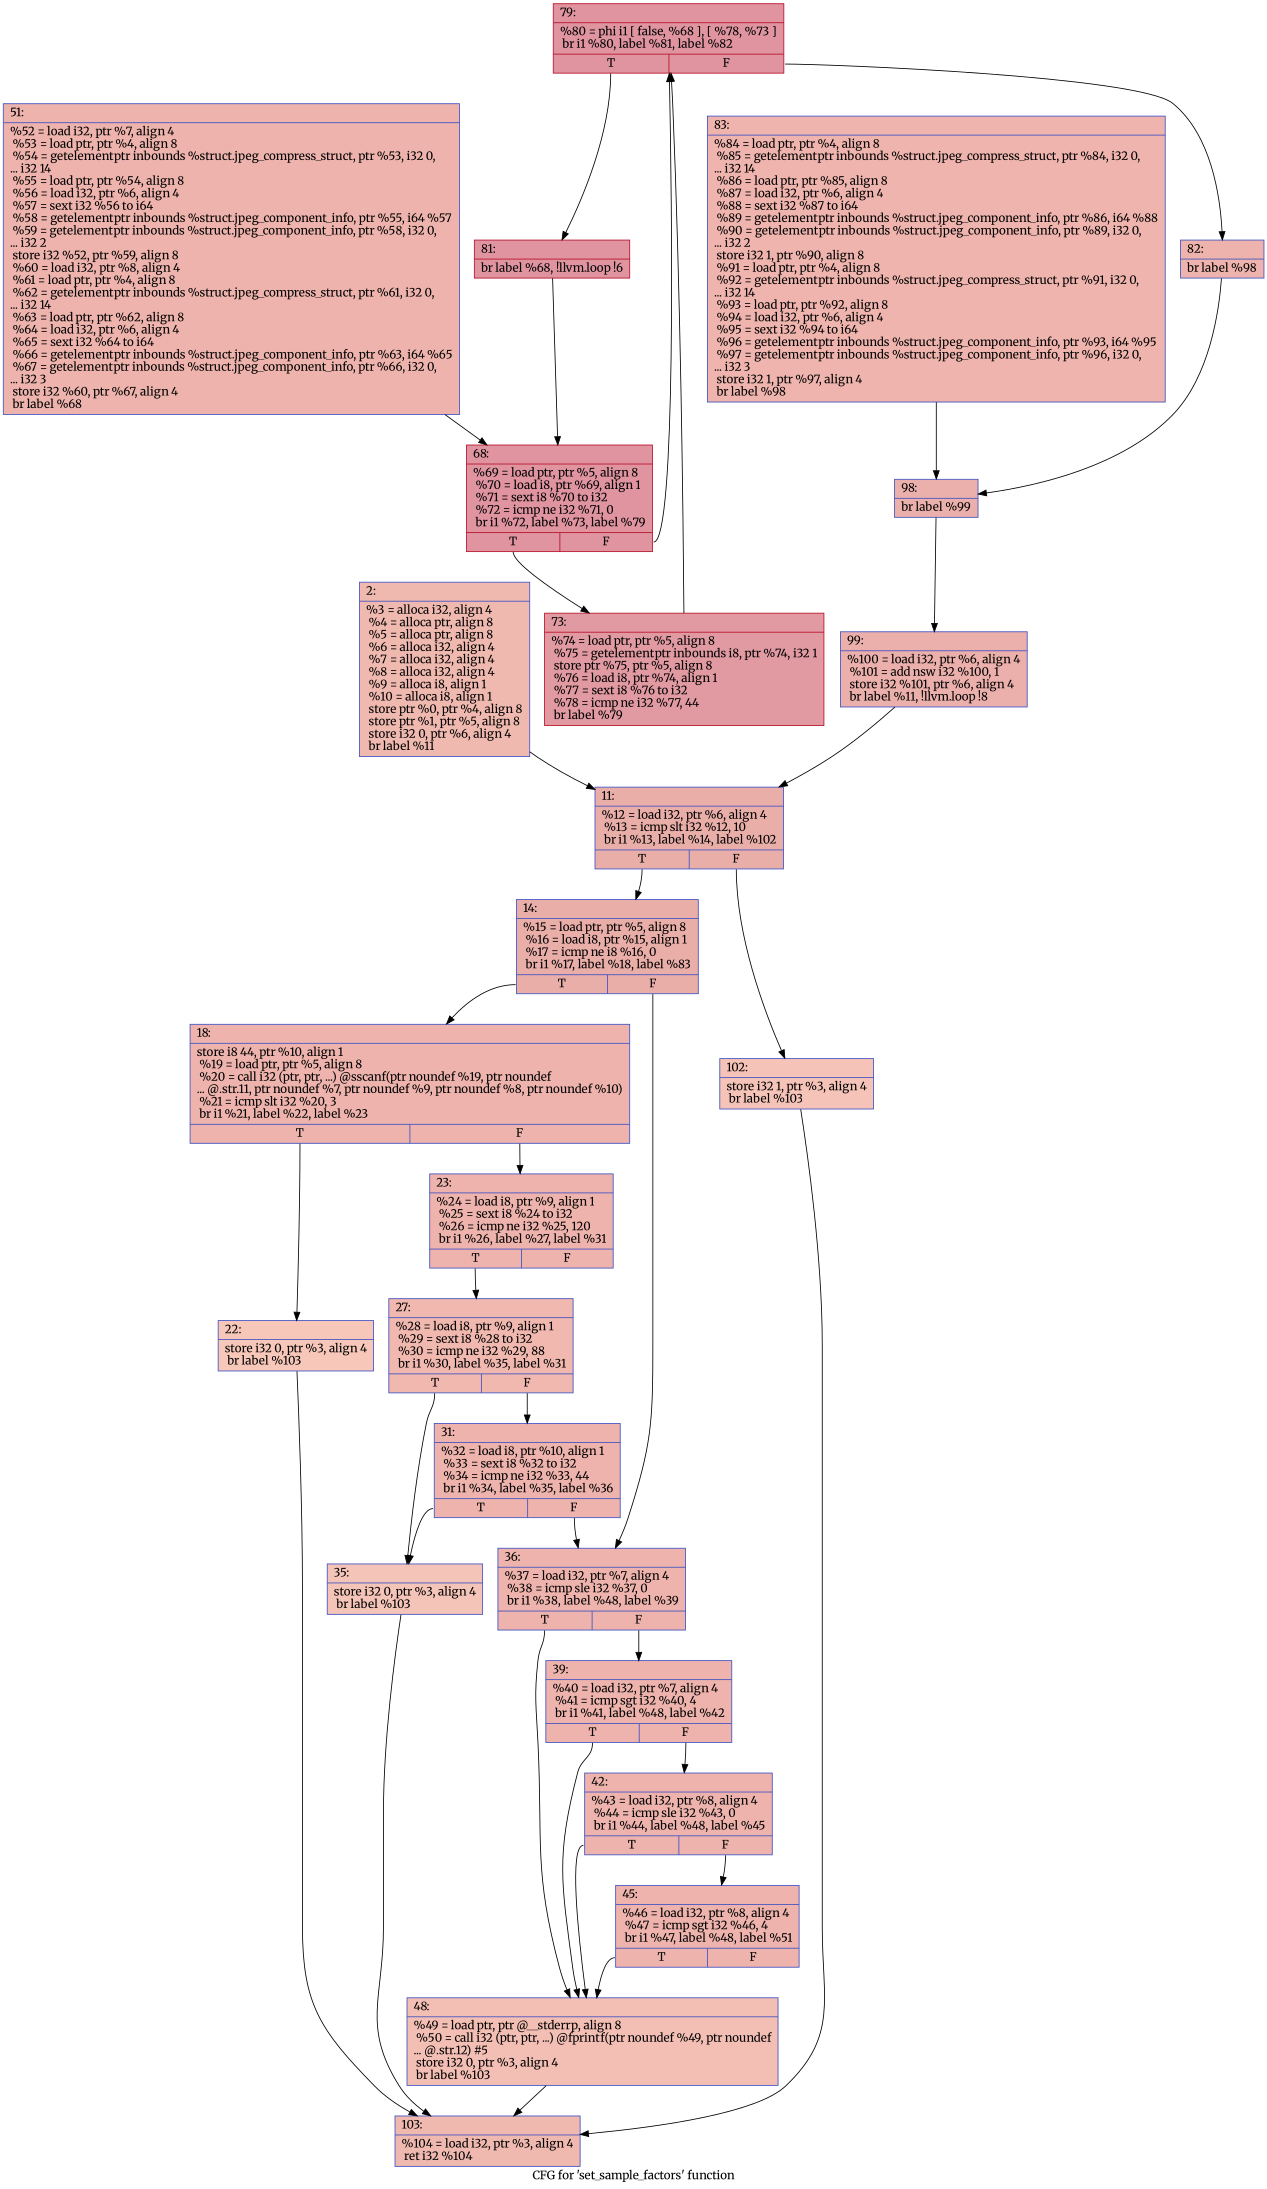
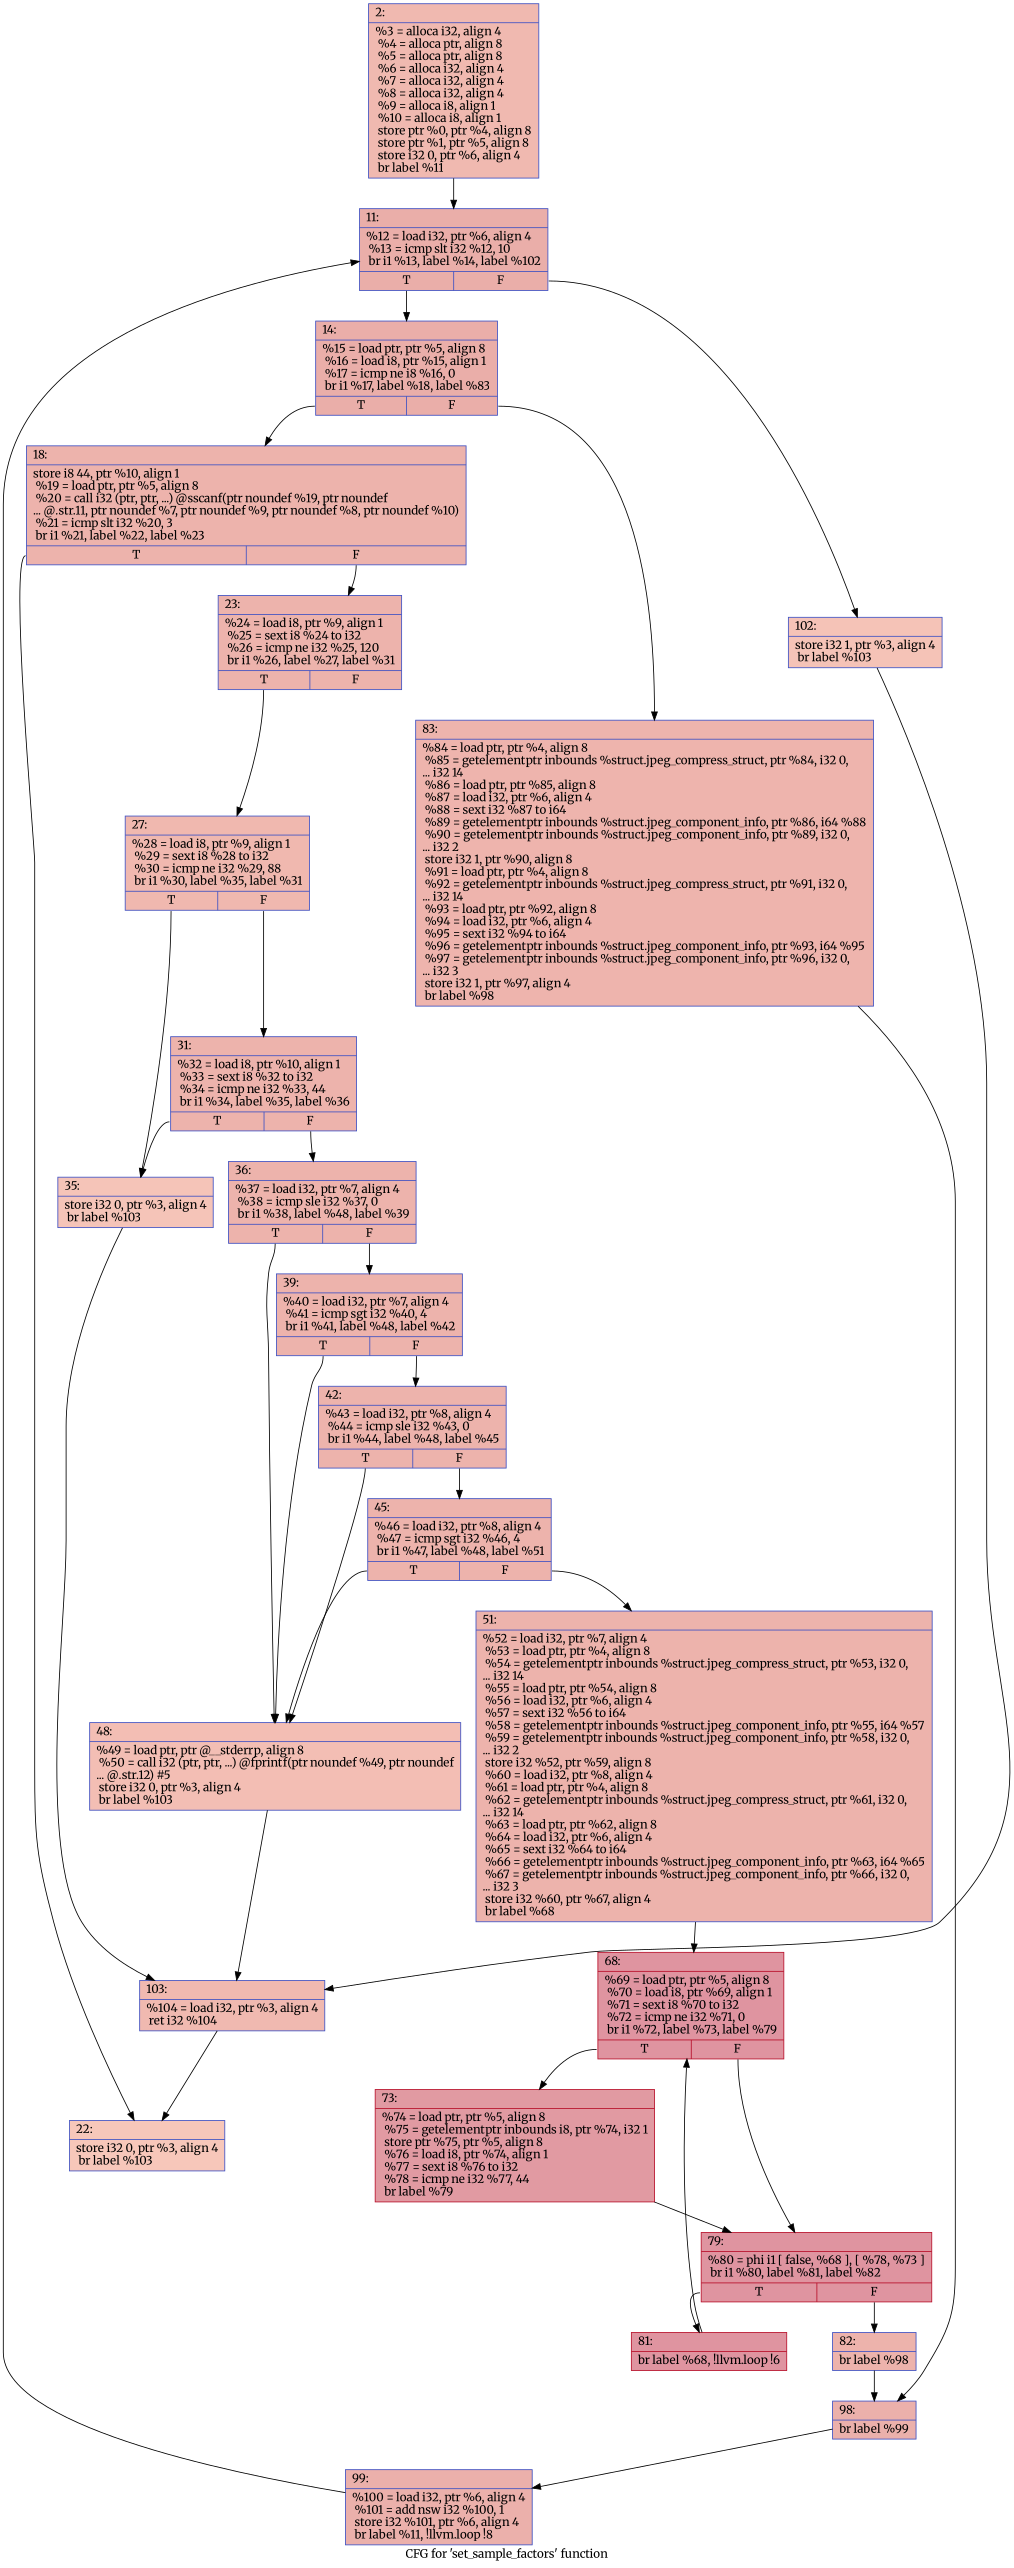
(653, 1270) -> (630, 524)
none -> (592, 1580)
(302, 1762) -> (192, 2072)
